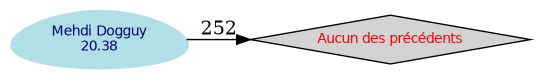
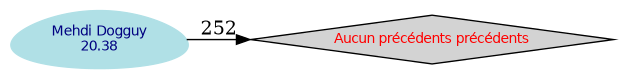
(390, 40) -> (432, 40)
